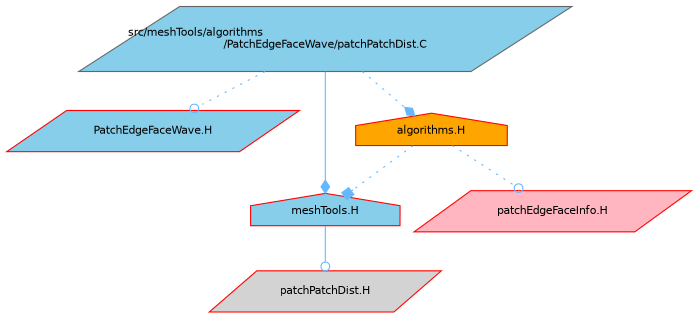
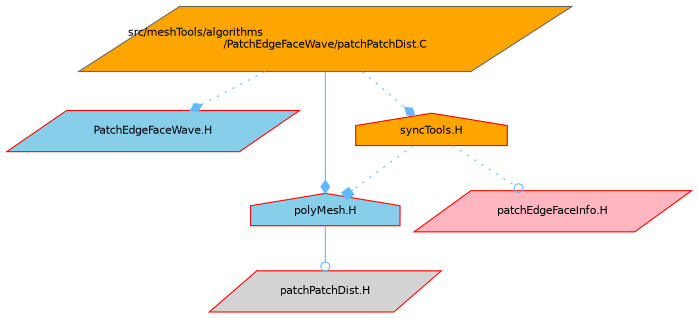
(325, 39) -> (325, 39)
(234, 88) -> (234, 88)
(431, 131) -> (431, 131)
(325, 211) -> (325, 211)
